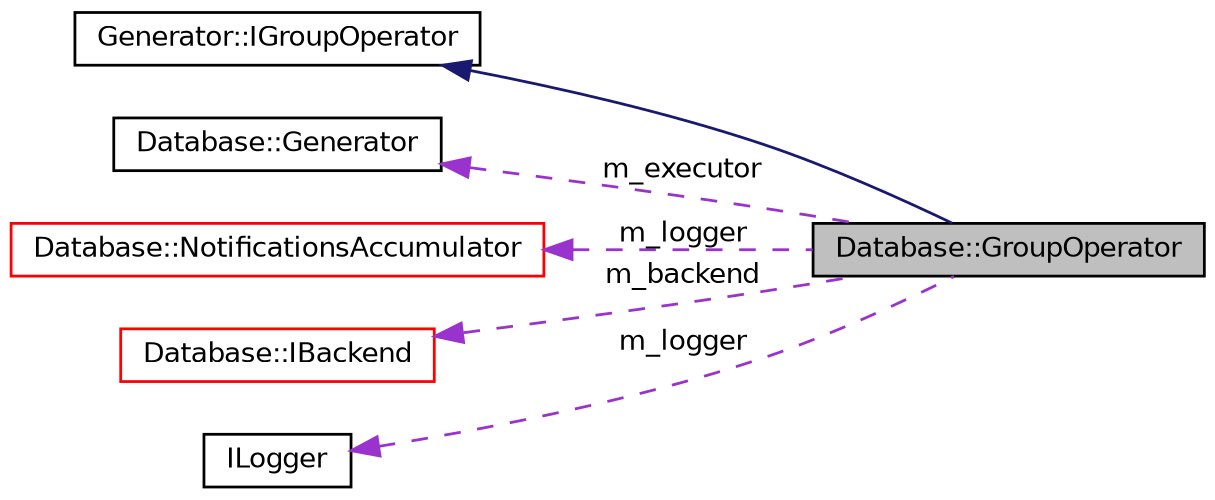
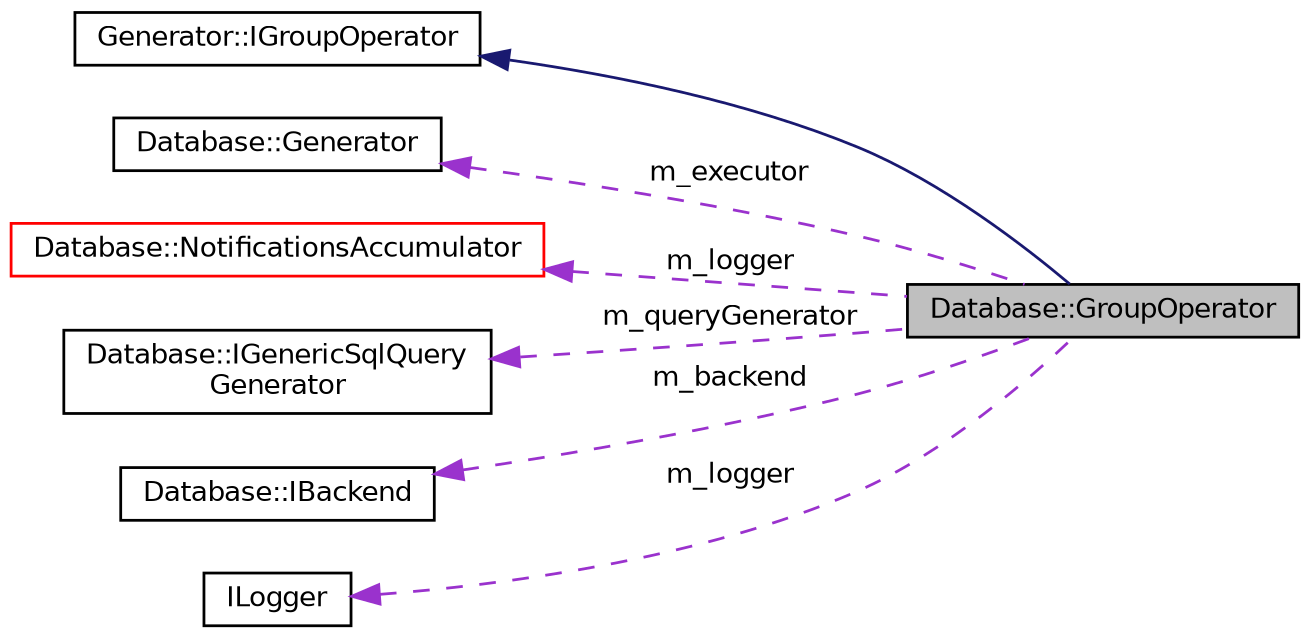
(278, 355) -> (278, 494)
none -> (278, 372)
